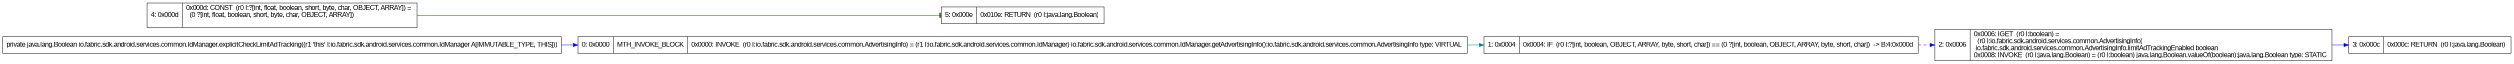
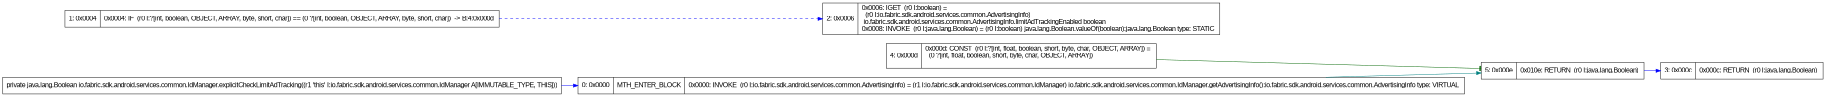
(650, 45) -> (649, 85)
(1473, 45) -> (1401, 75)
(2338, 45) -> (1650, 71)
